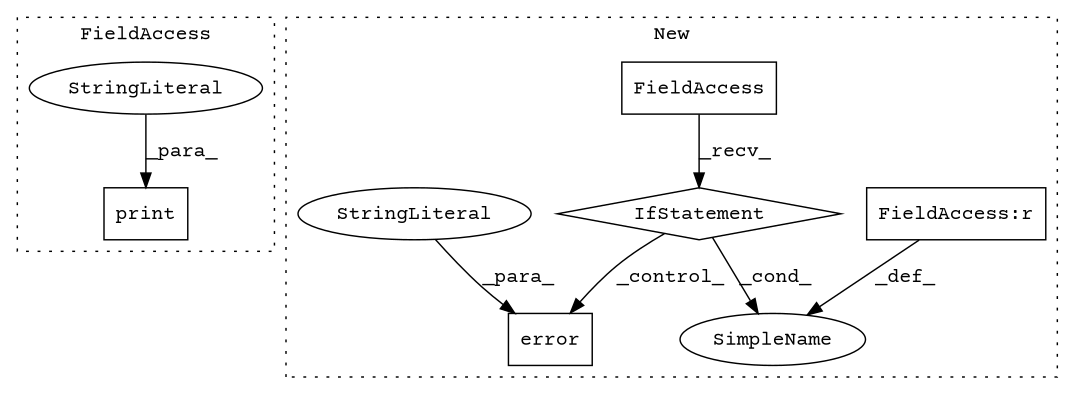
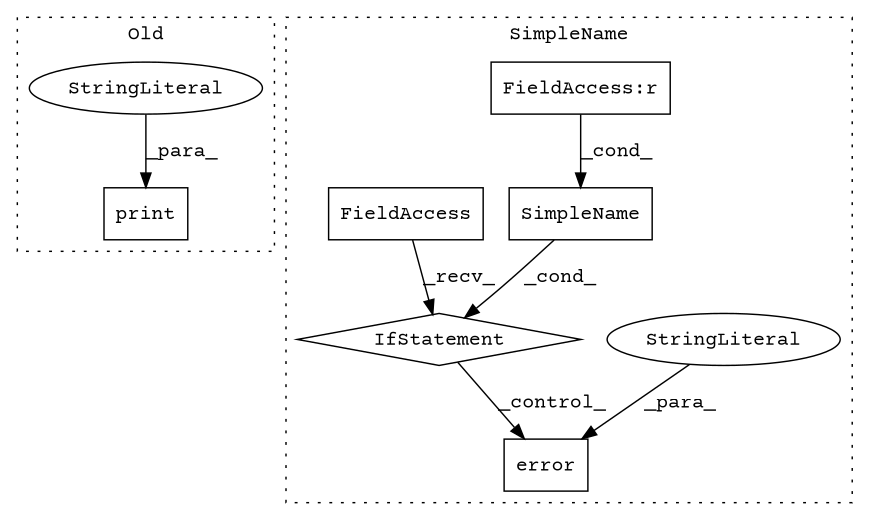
(146, 34) -> (146, 34)
(672, 34) -> (569, 34)
(732, 269) -> (516, 275)
(906, 277) -> (617, 151)
(773, 339) -> (581, 214)
